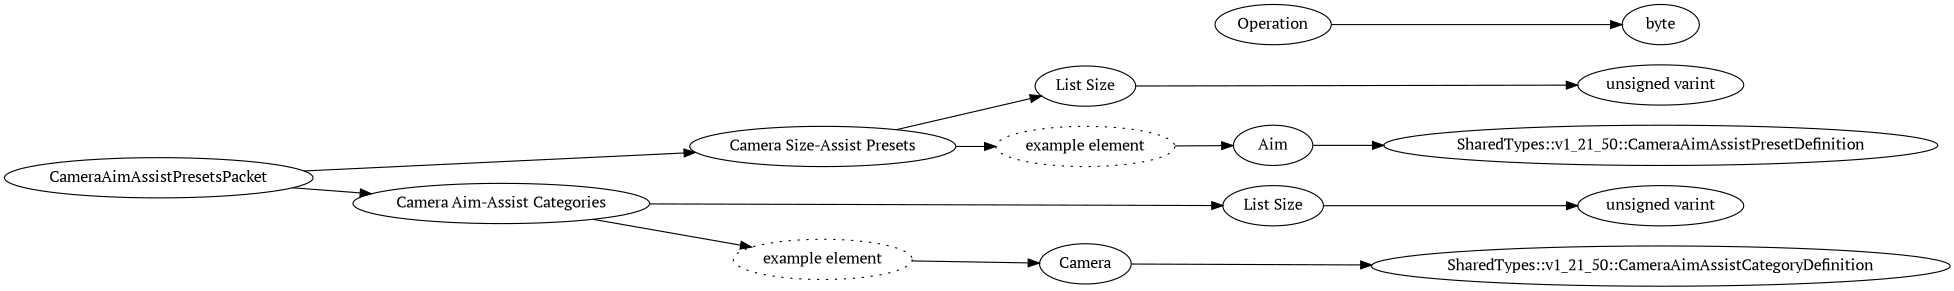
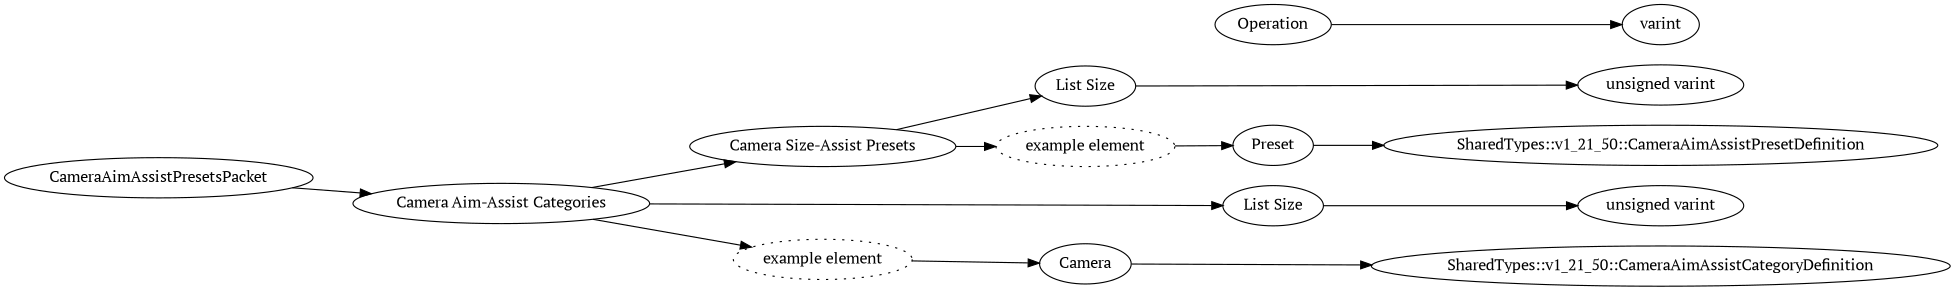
(1661, 25) -> (1661, 25)
(1273, 145) -> (1273, 145)
(494, 162) -> (658, 176)
